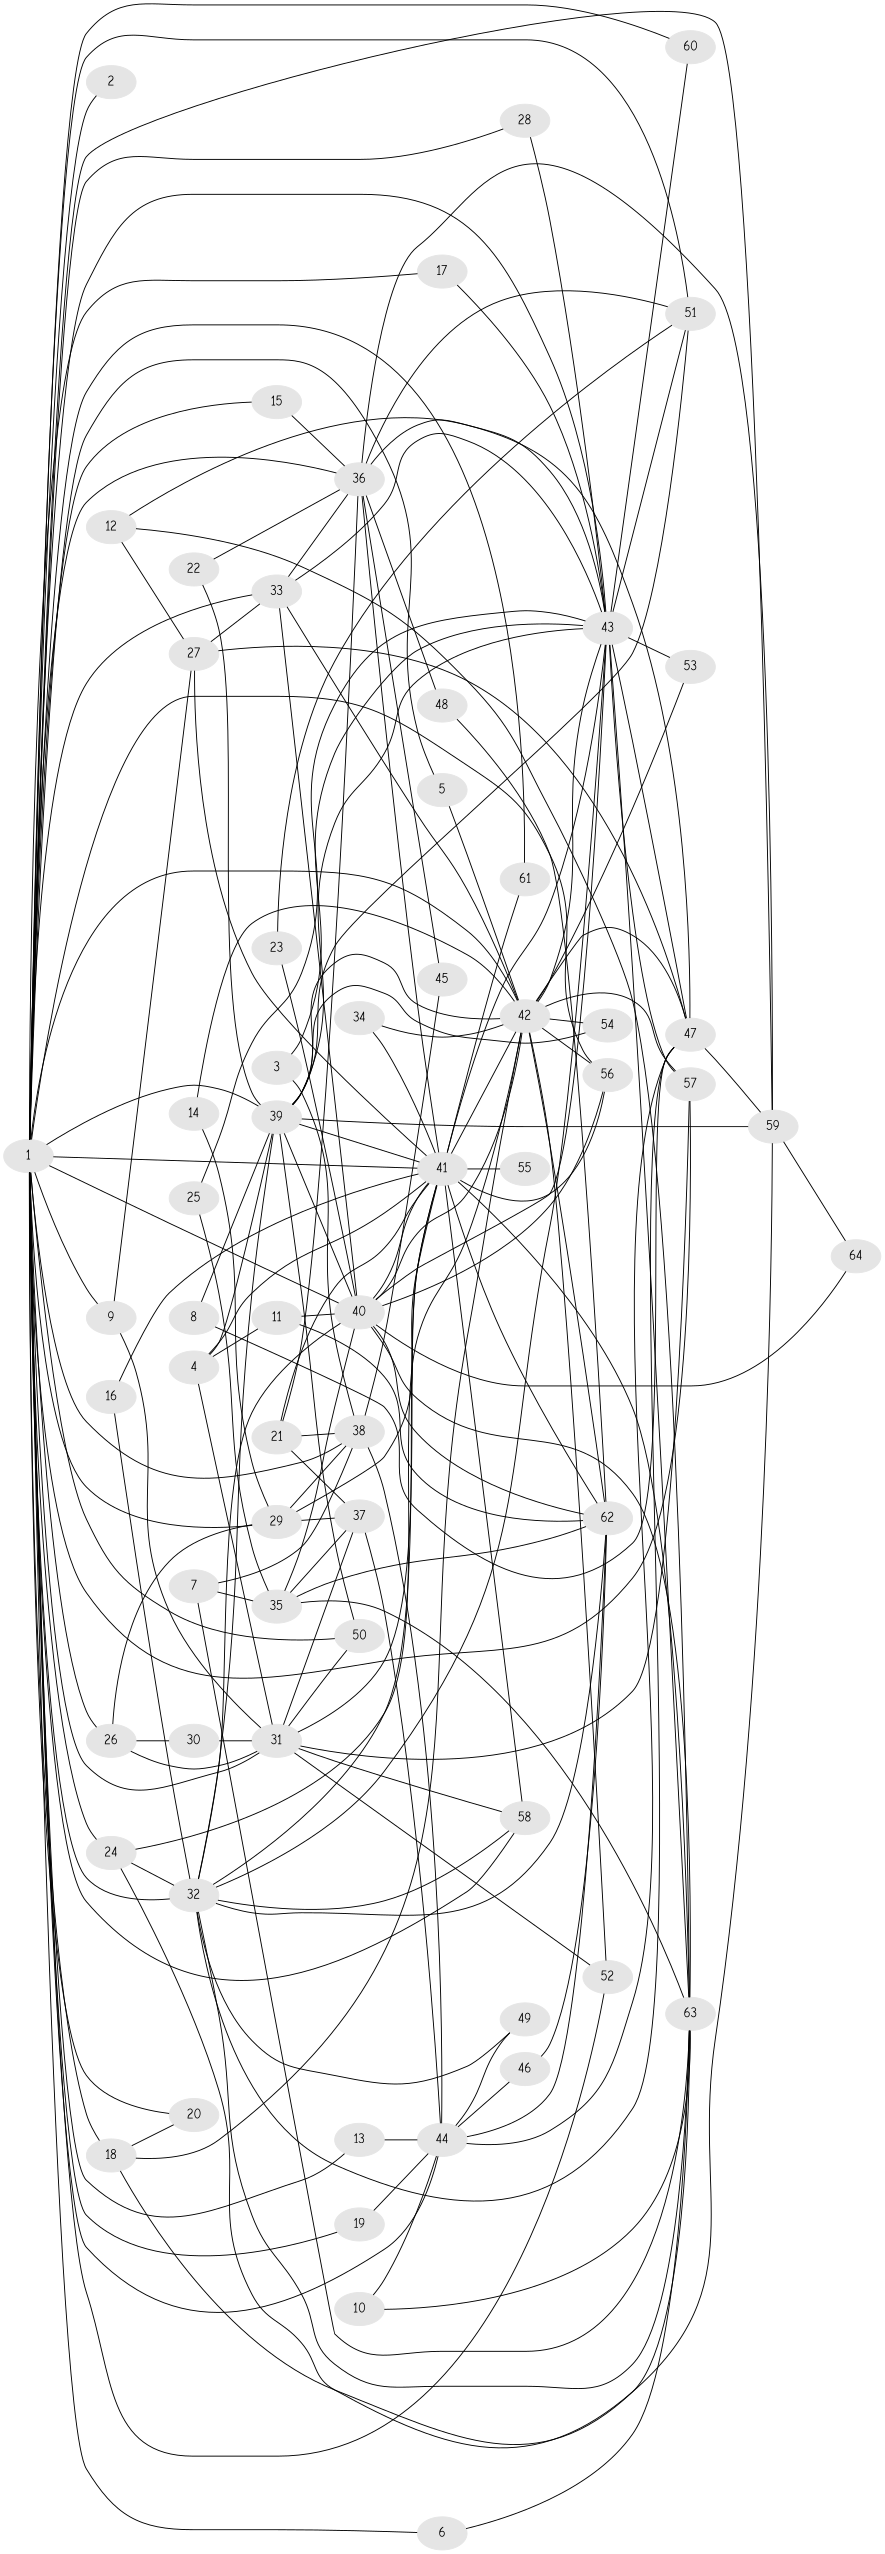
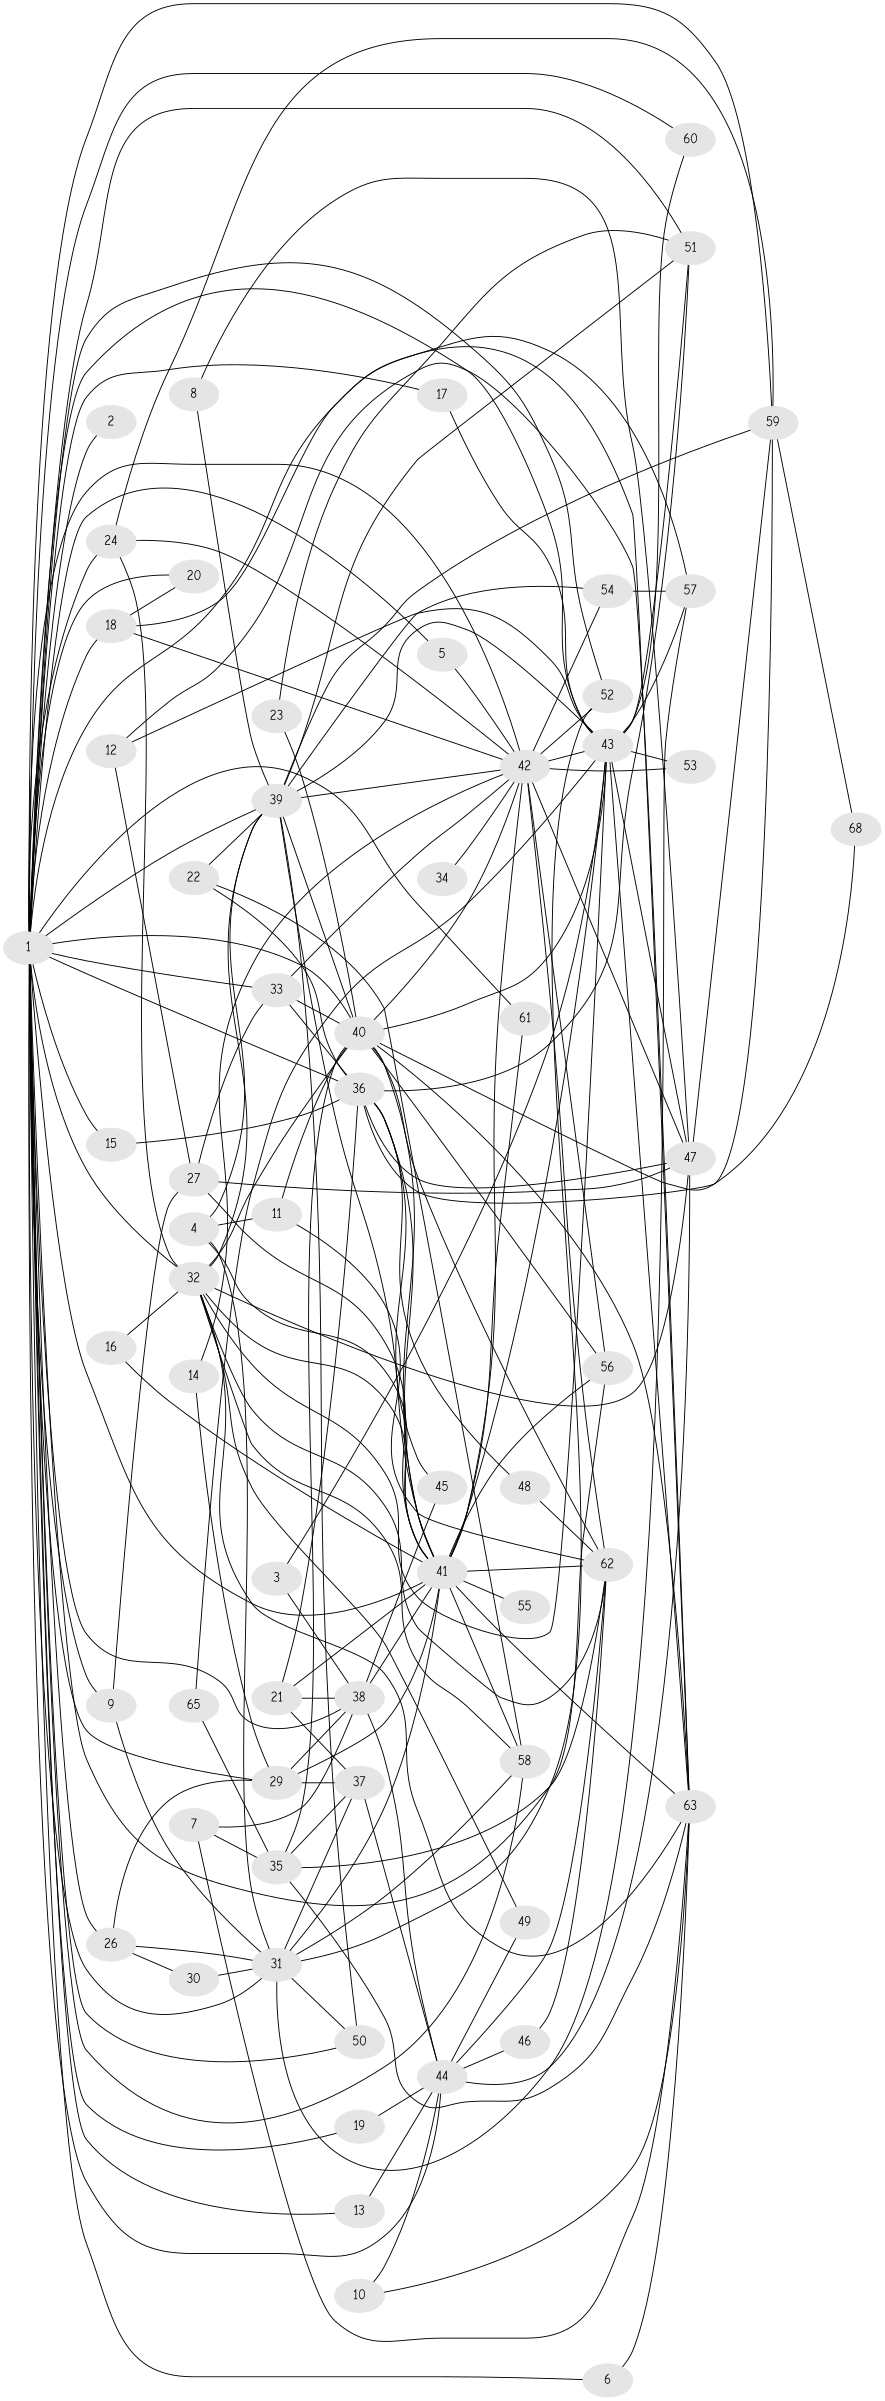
(525, 121) -> none
(458, 438) -> none
(626, 998) -> (644, 591)
(408, 1091) -> (399, 1638)
(194, 1198) -> (194, 1706)
(856, 1256) -> (856, 829)
none -> (434, 1272)
